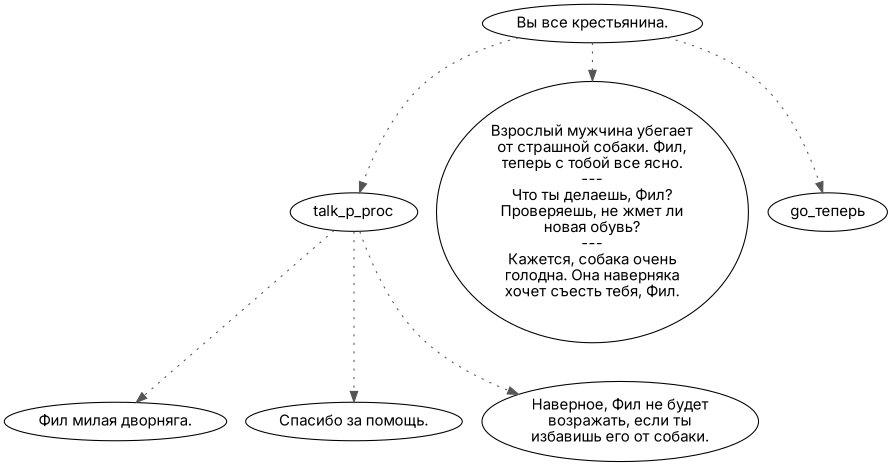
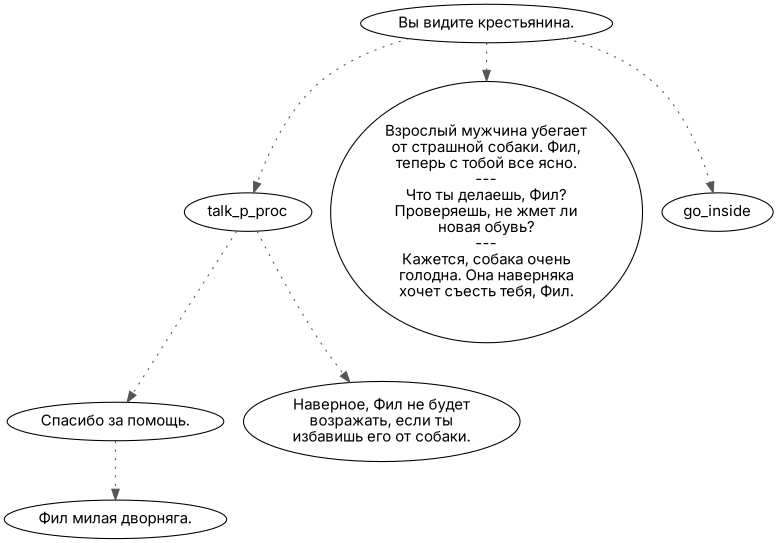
(592, 24) -> (487, 24)
(828, 212) -> (718, 212)
(239, 313) -> (115, 465)
